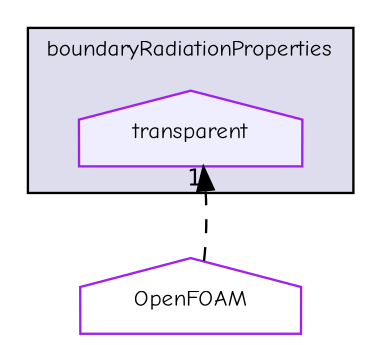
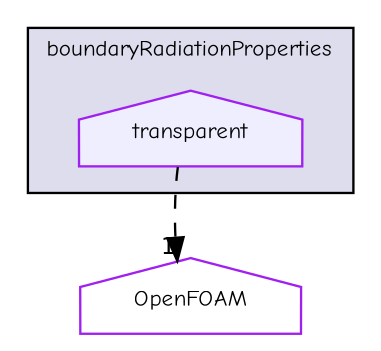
(206, 226) -> (175, 207)
